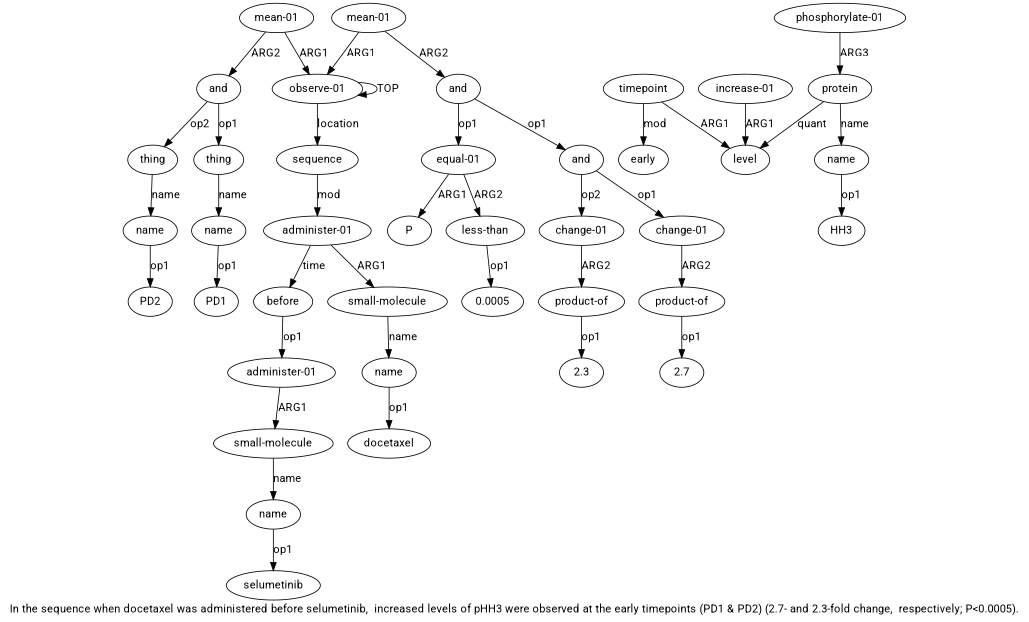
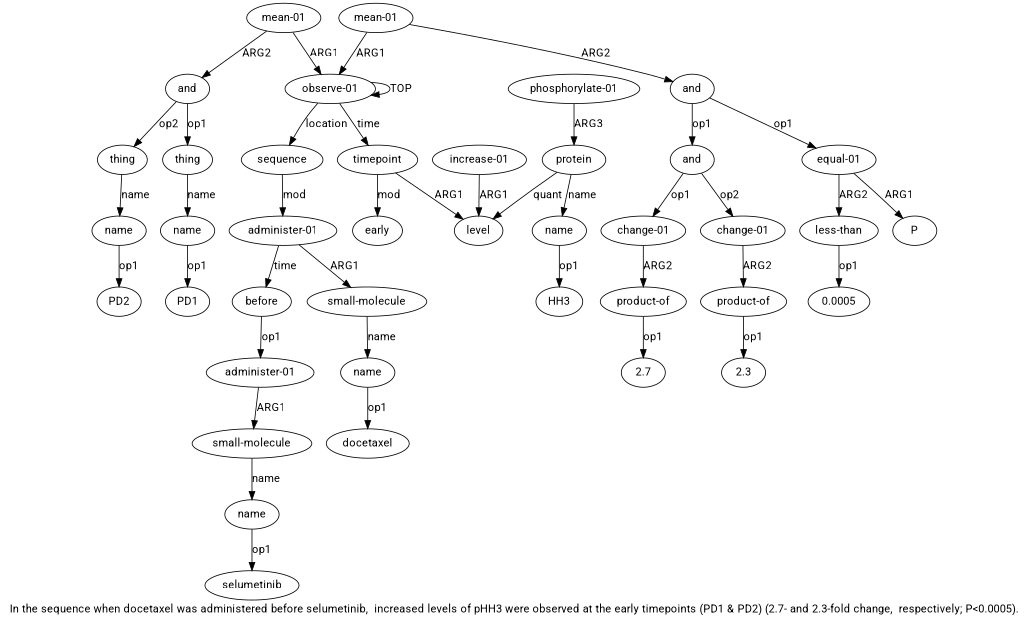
none -> (352, 121)
